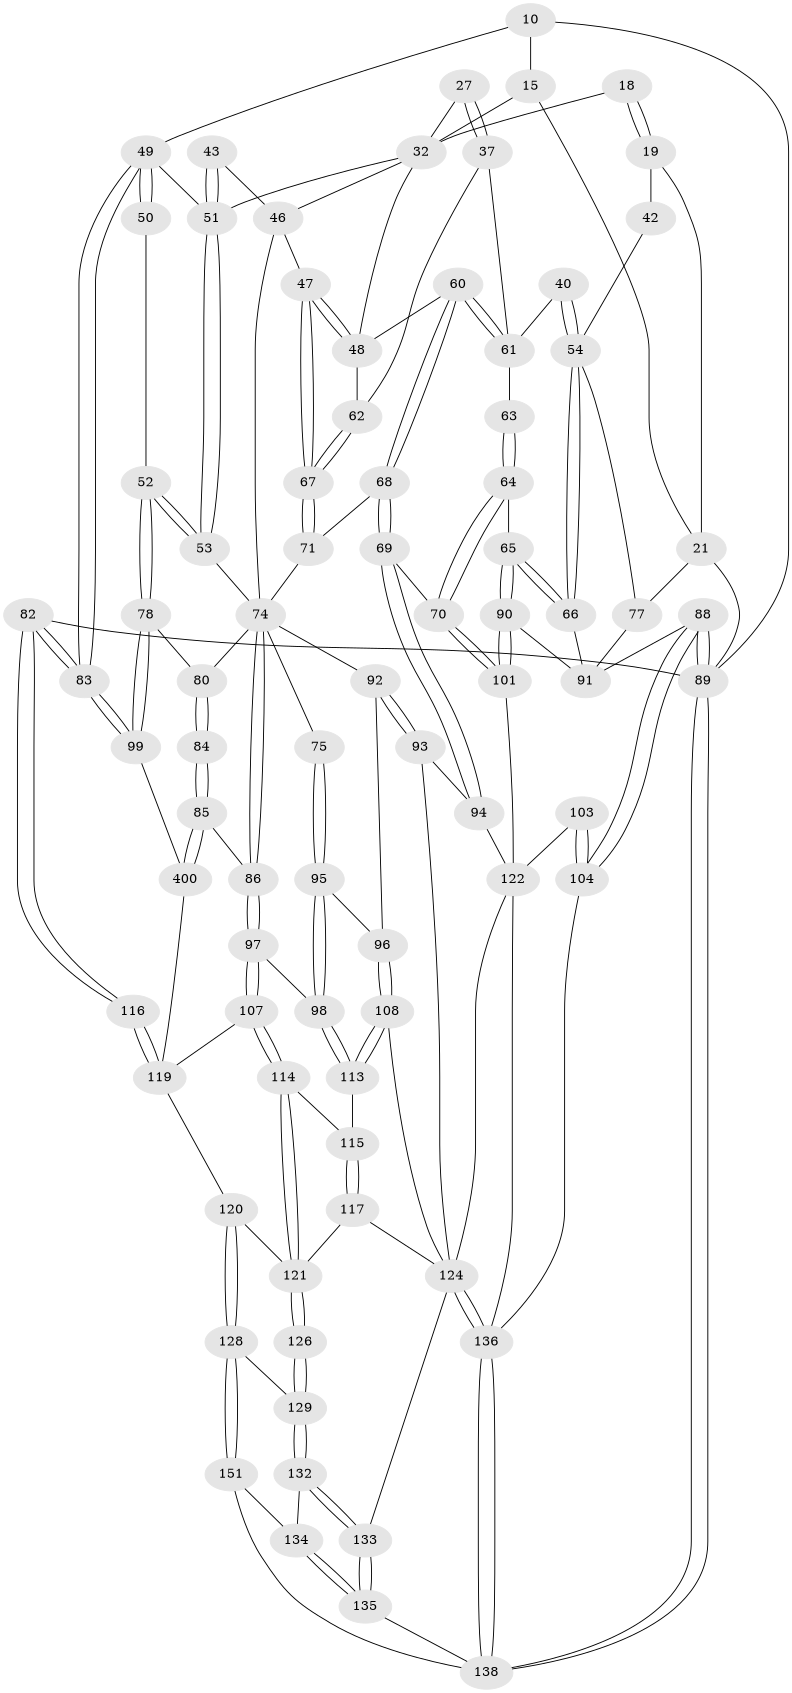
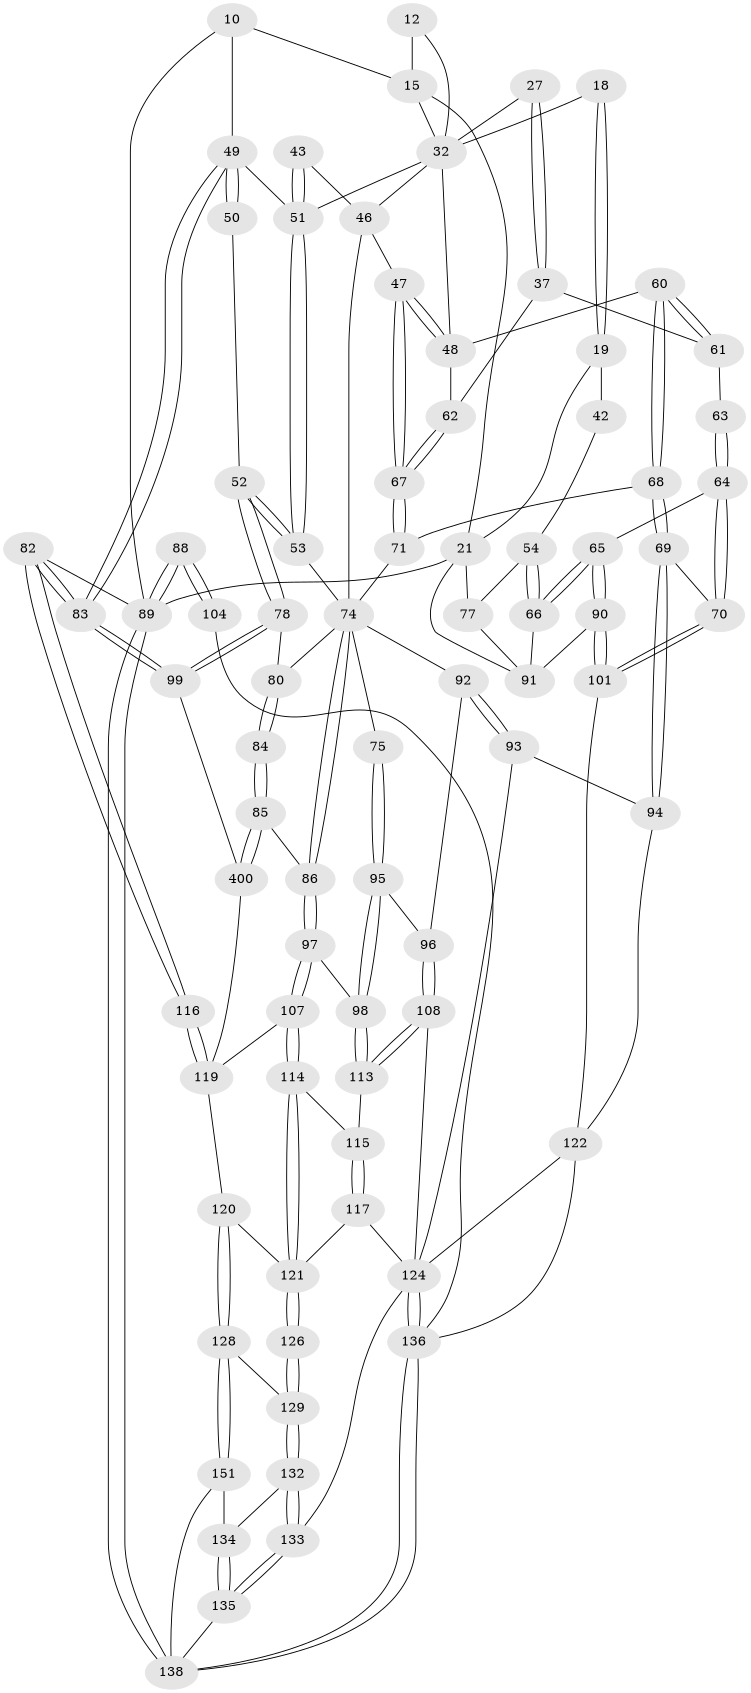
none -> (412, 20)
(564, 285) -> none
(644, 648) -> (439, 635)
(582, 813) -> none
